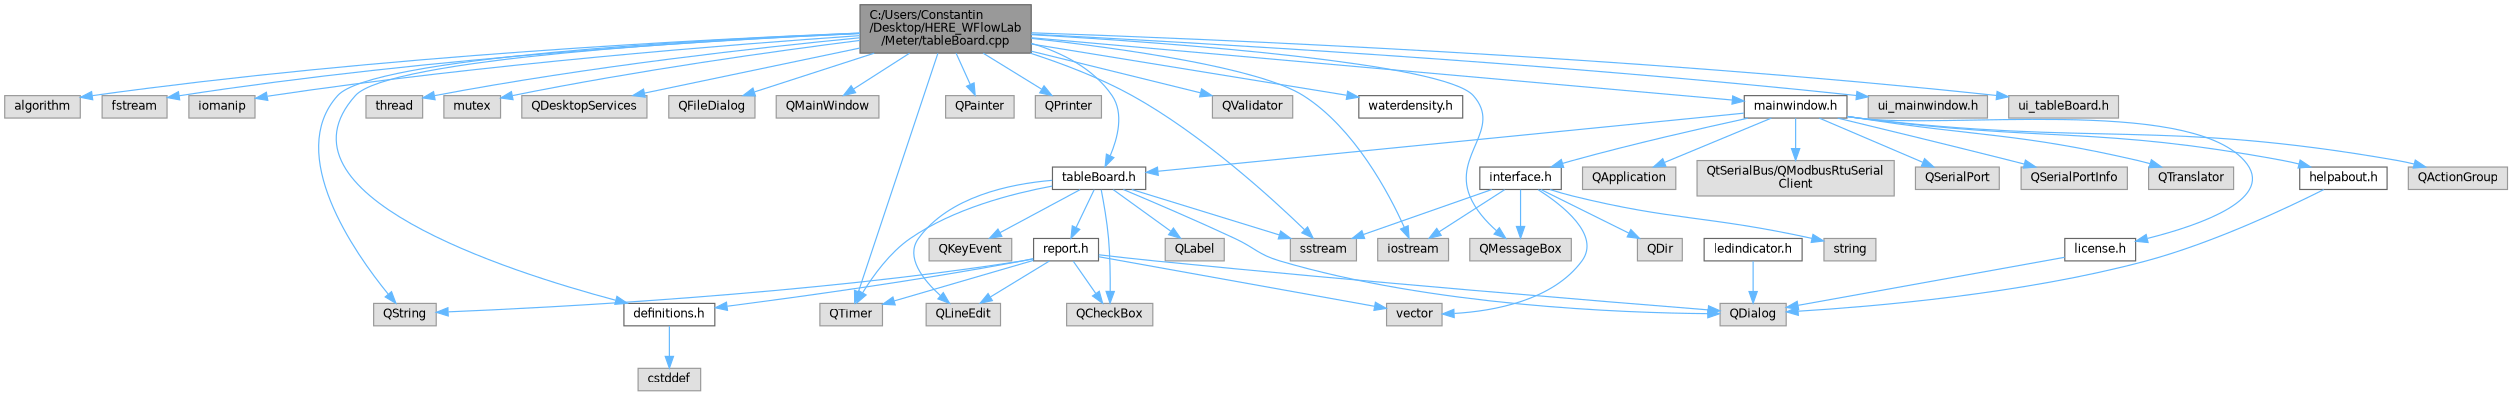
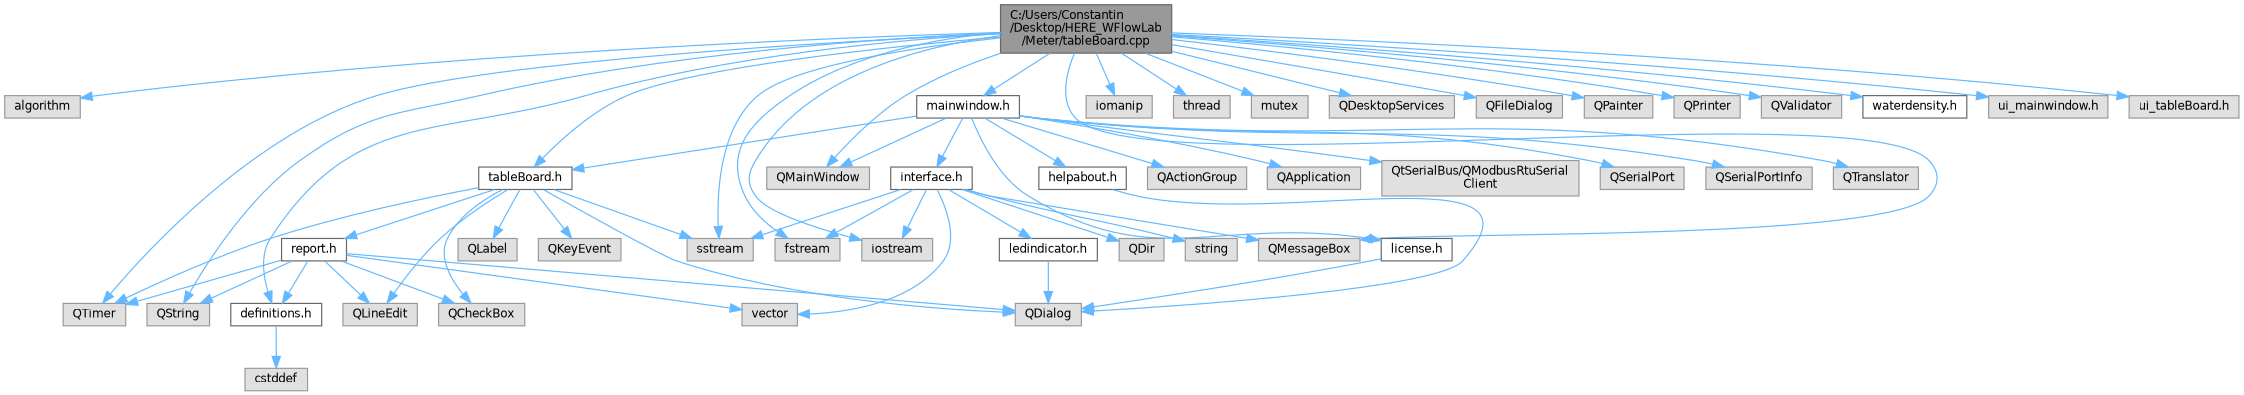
none -> (898, 140)
none -> (875, 211)
none -> (985, 211)
